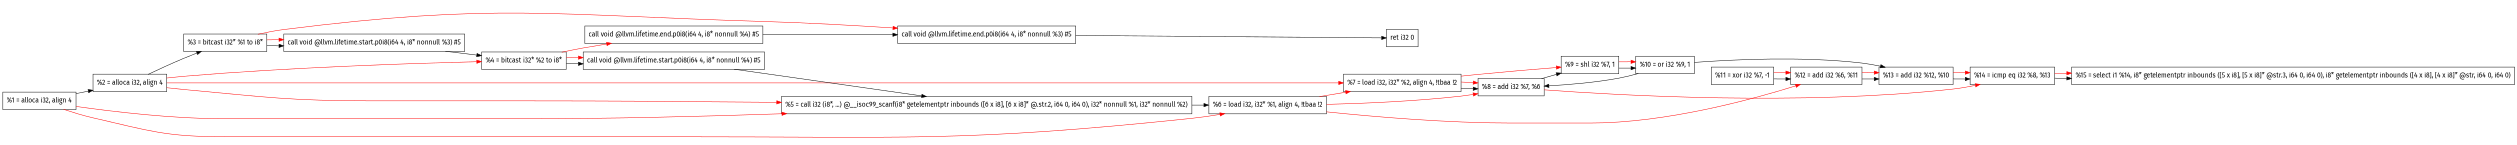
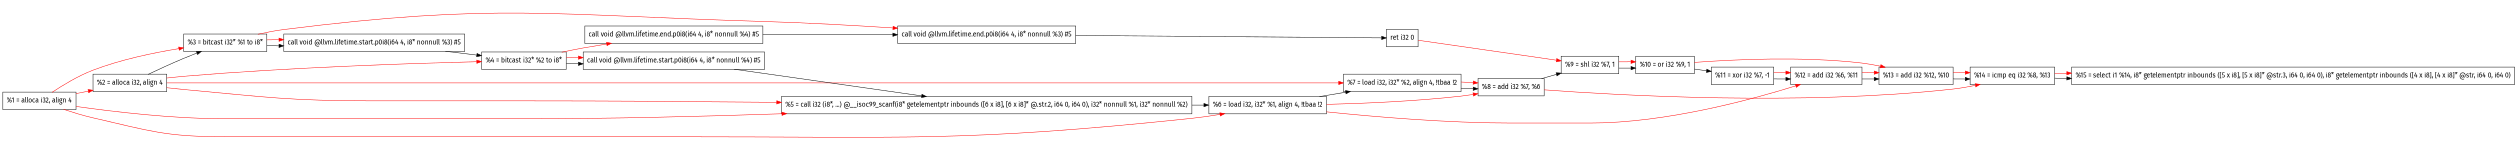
(1788, 59) -> (1788, 59)
none -> (113, 63)
(1509, 72) -> (1487, 50)
(1594, 82) -> (1700, 70)
(82, 92) -> (82, 92)
(1333, 94) -> (1333, 94)
